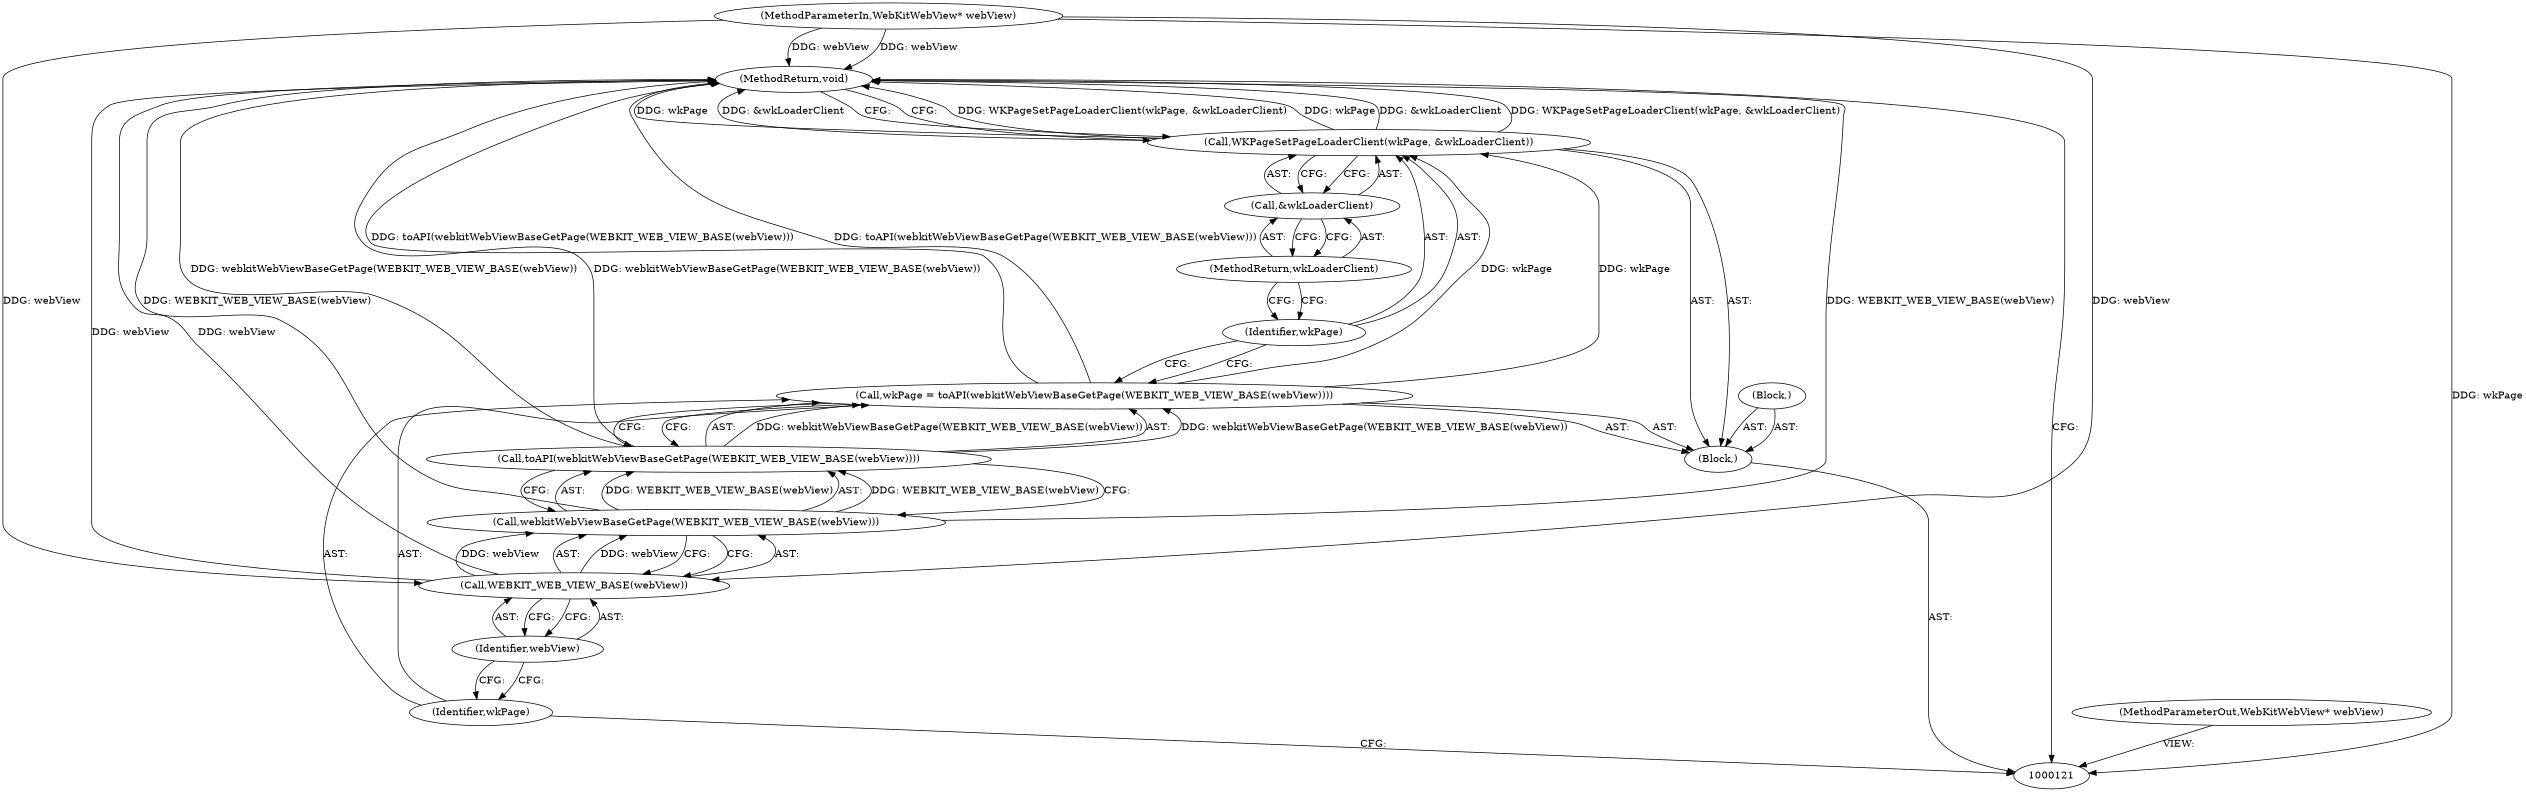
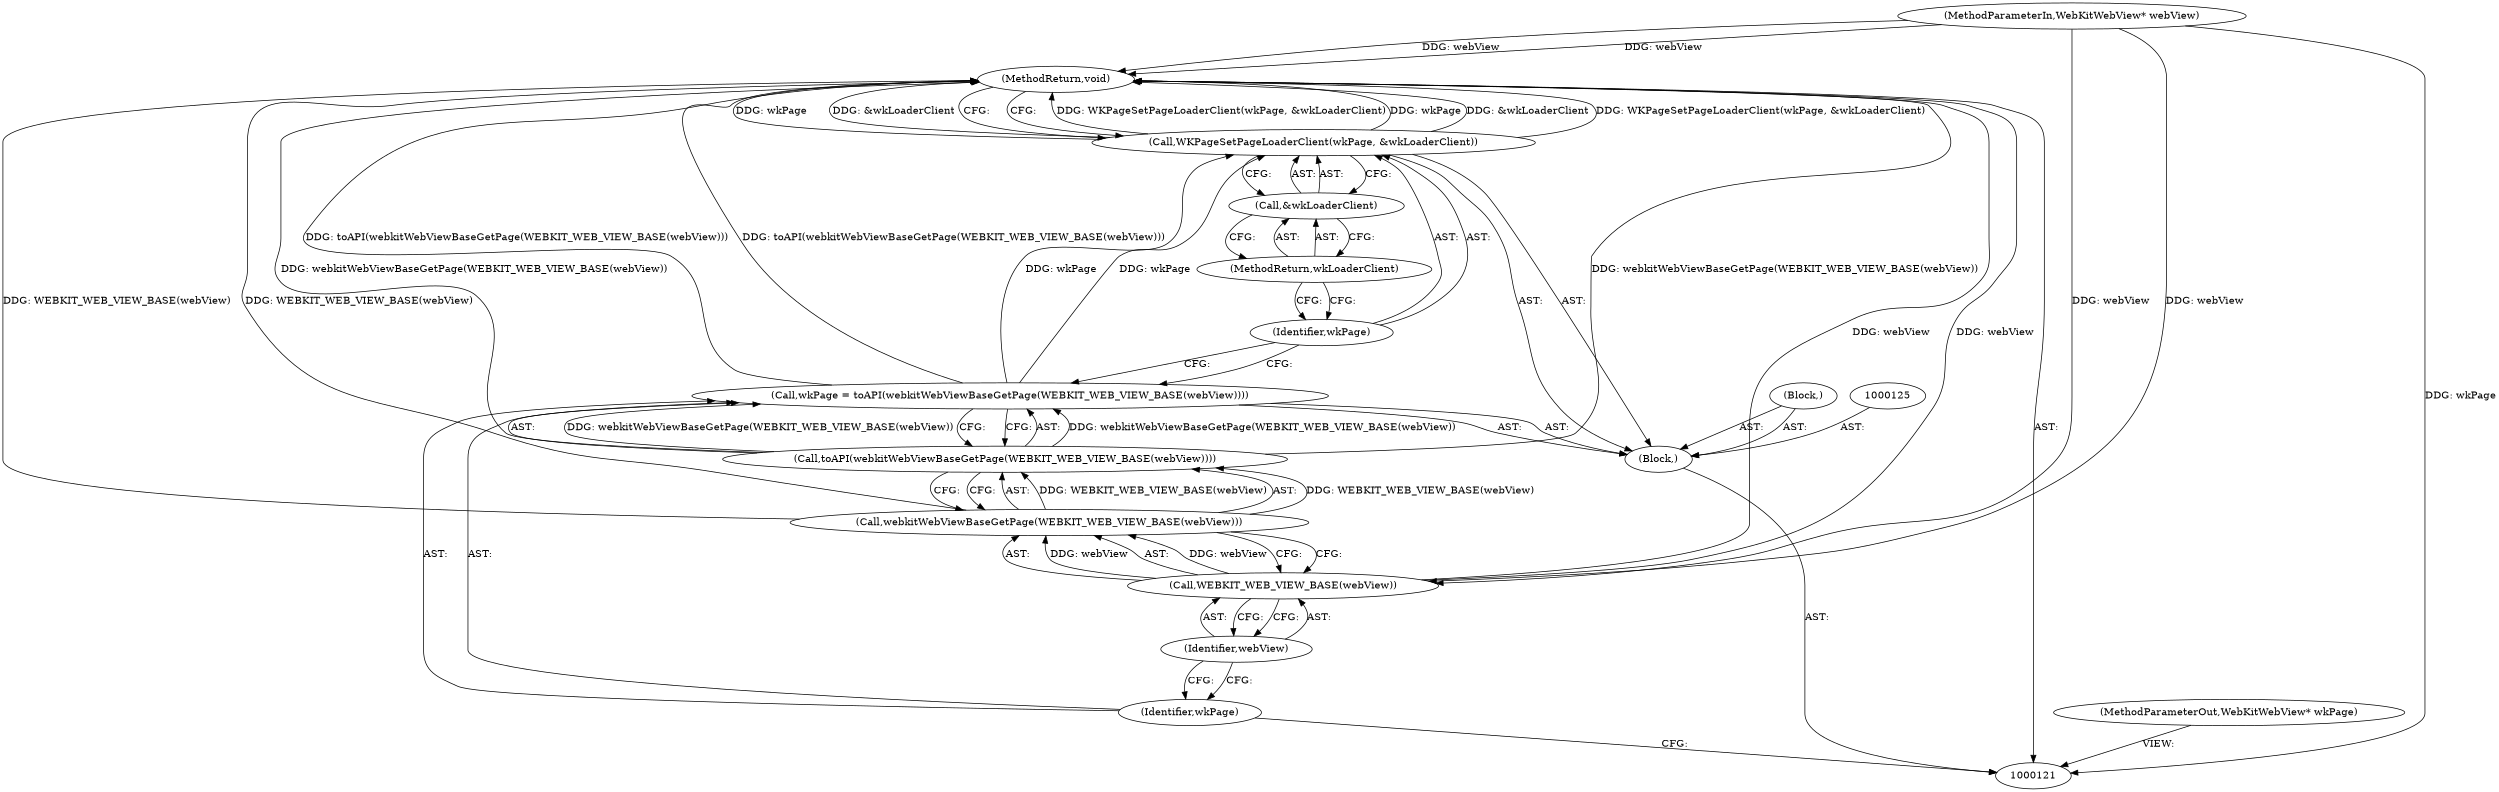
none -> (1888, 396)
(2067, 428) -> (2048, 428)
(2252, 712) -> (2229, 712)
